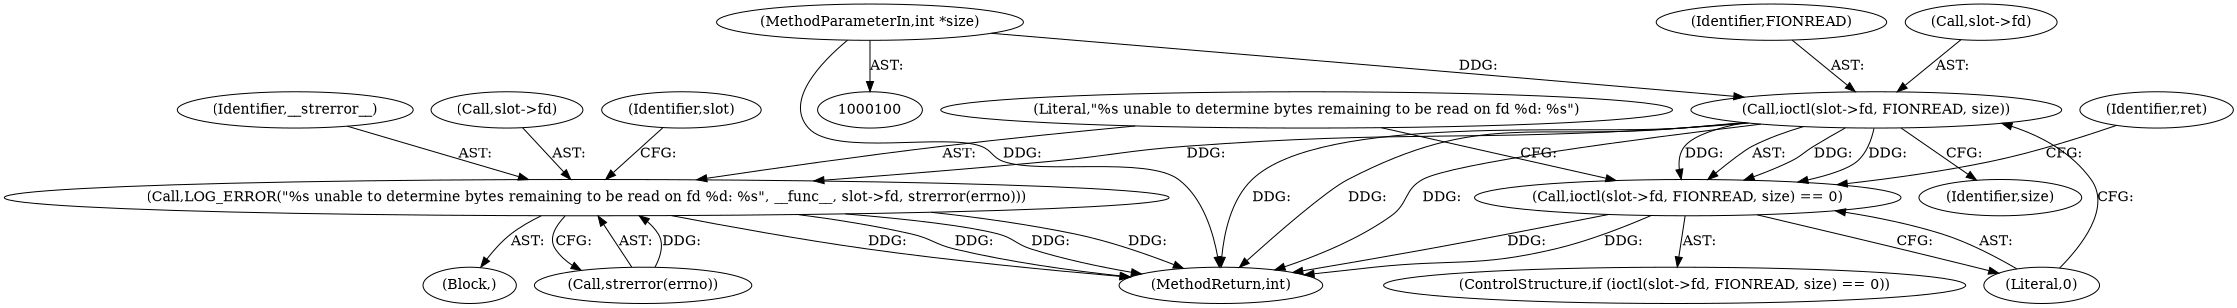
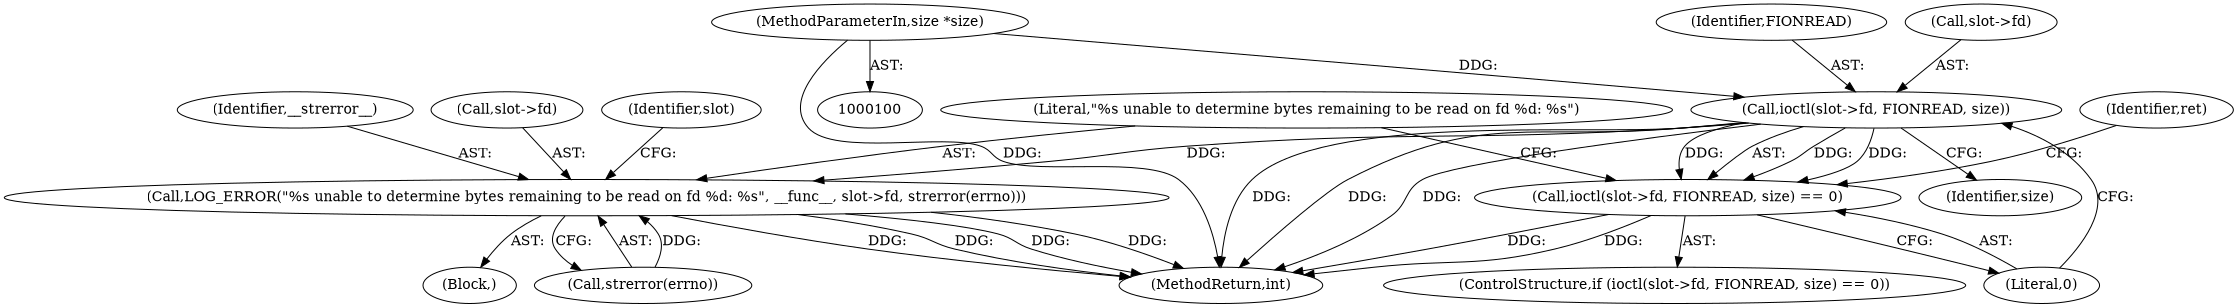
(870, 22) -> (870, 22)
